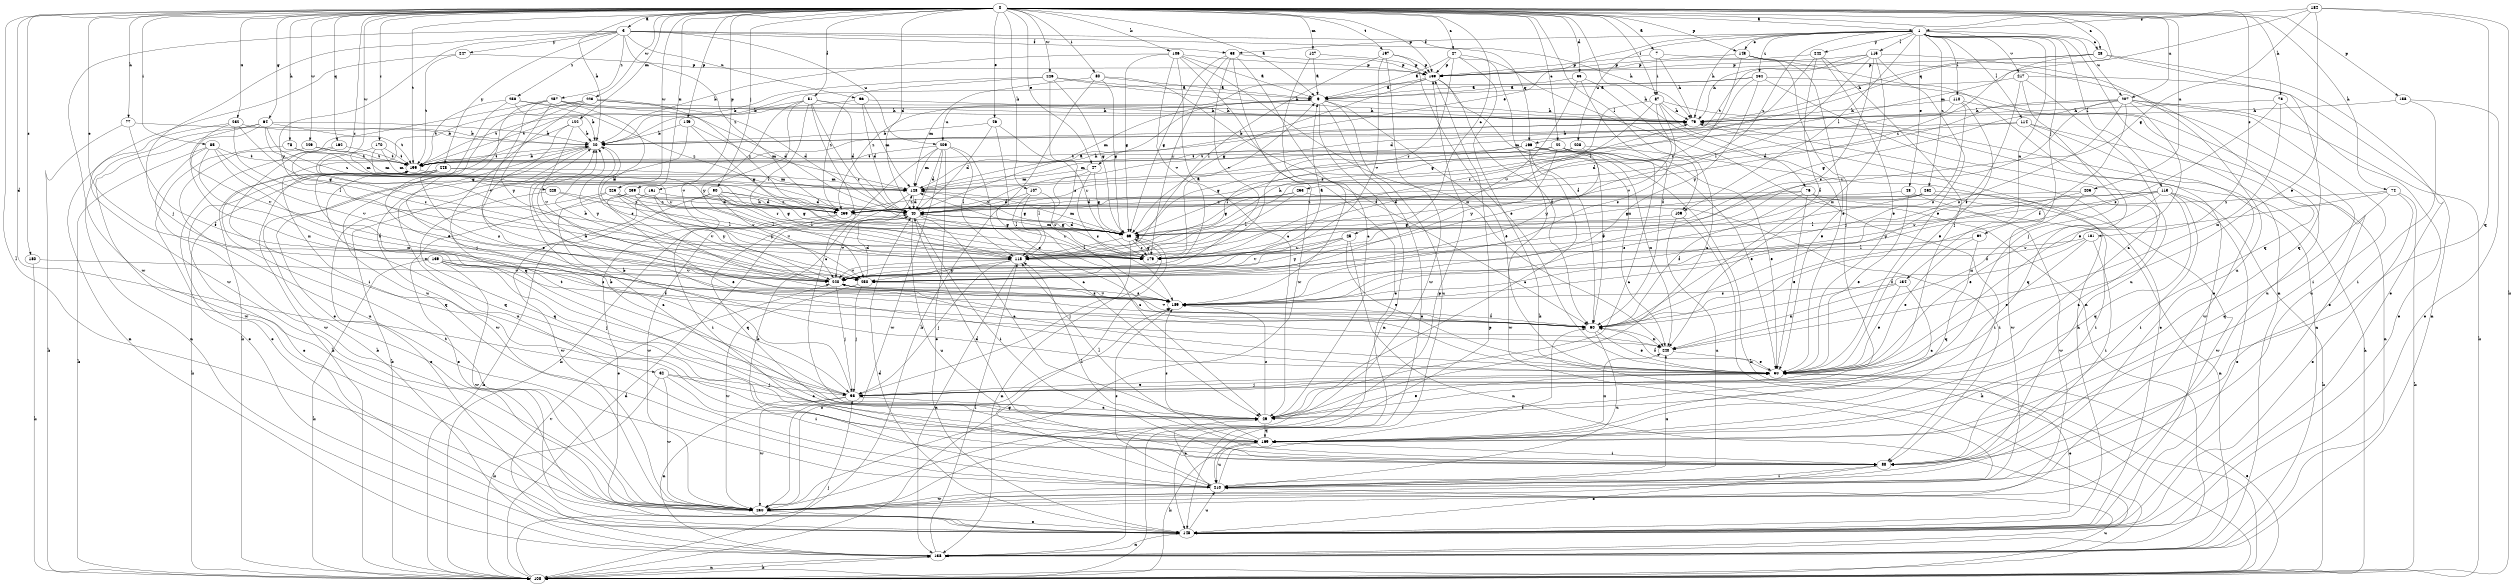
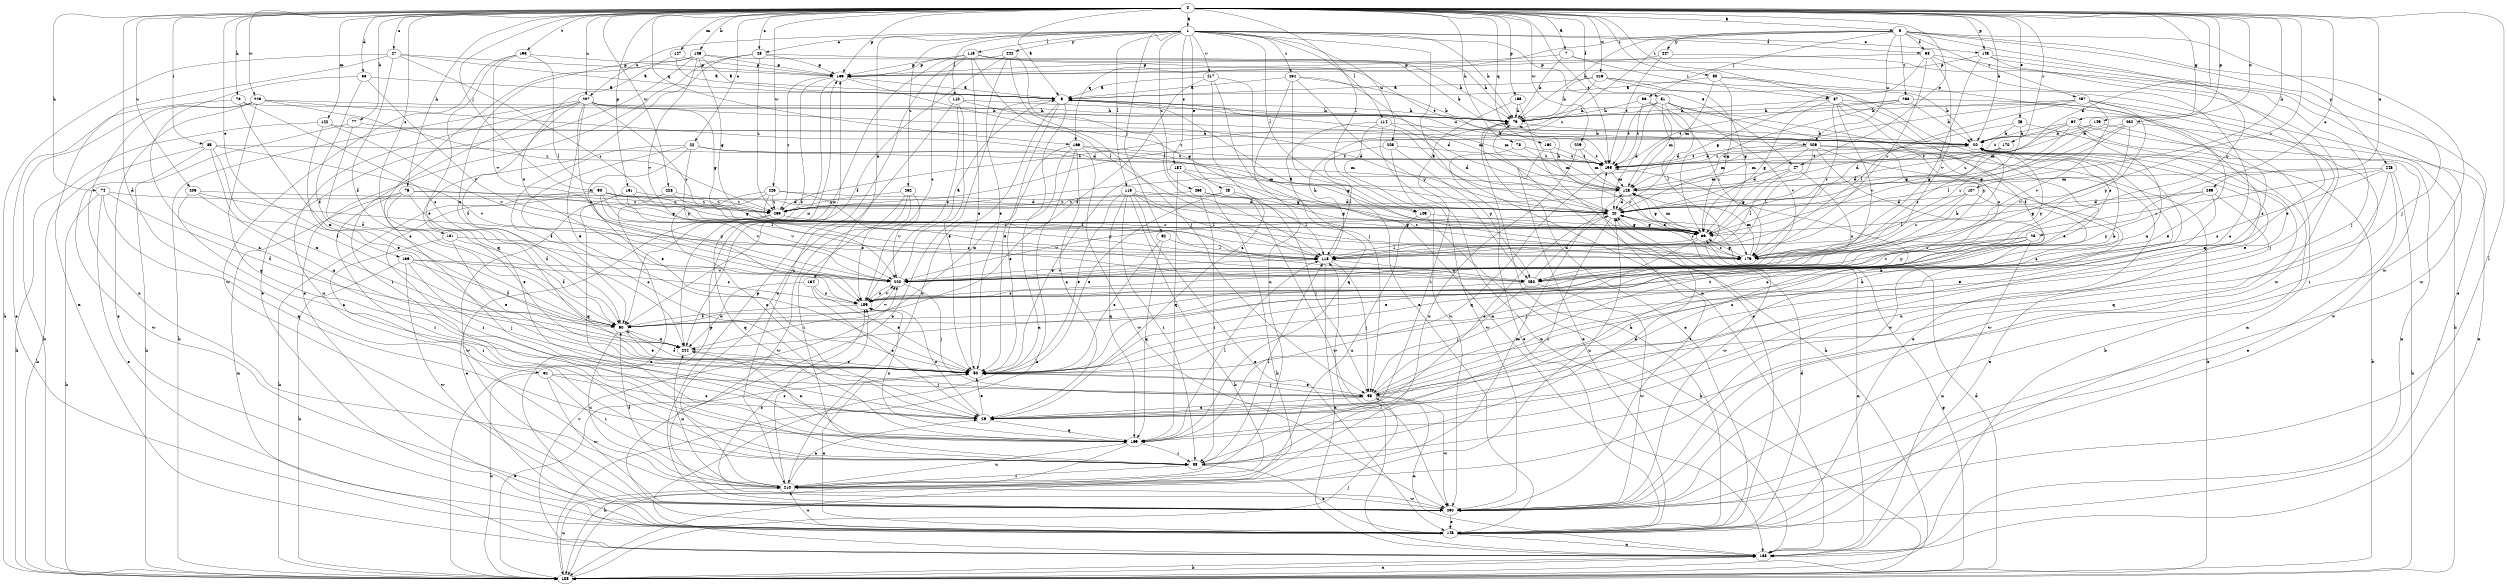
(2118, 19) -> (1183, 99)
(1386, 54) -> (523, 54)
(722, 65) -> (1734, 65)
(760, 202) -> (718, 202)
(33, 259) -> none
none -> (1310, 280)
(758, 339) -> (1518, 339)
(1666, 351) -> (685, 351)
(986, 396) -> (1329, 476)
